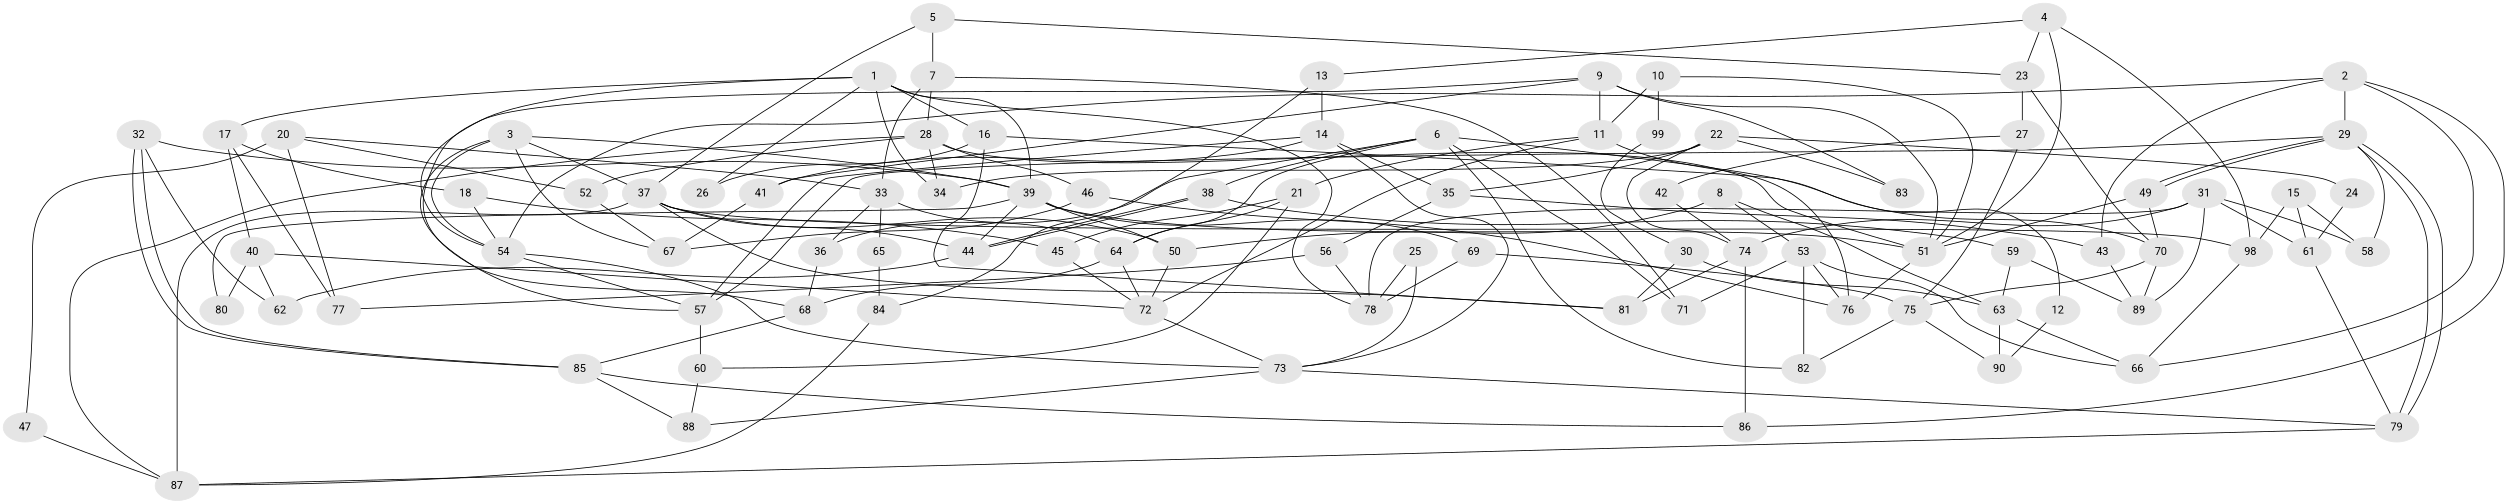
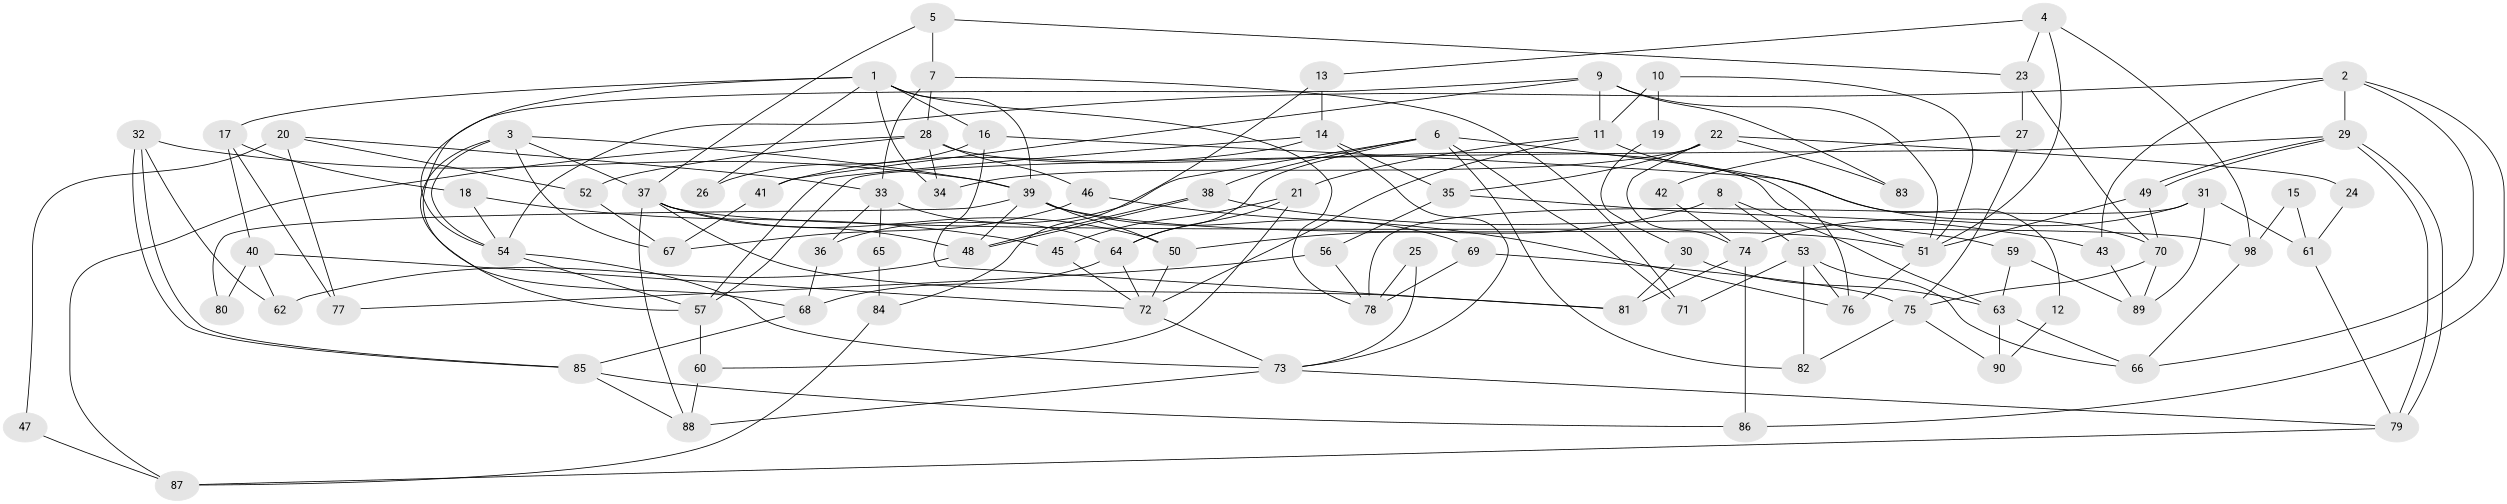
(1658, 135) -> (1658, 135)
(295, 214) -> (650, 318)
(968, 252) -> (968, 252)
(2368, 252) -> none
